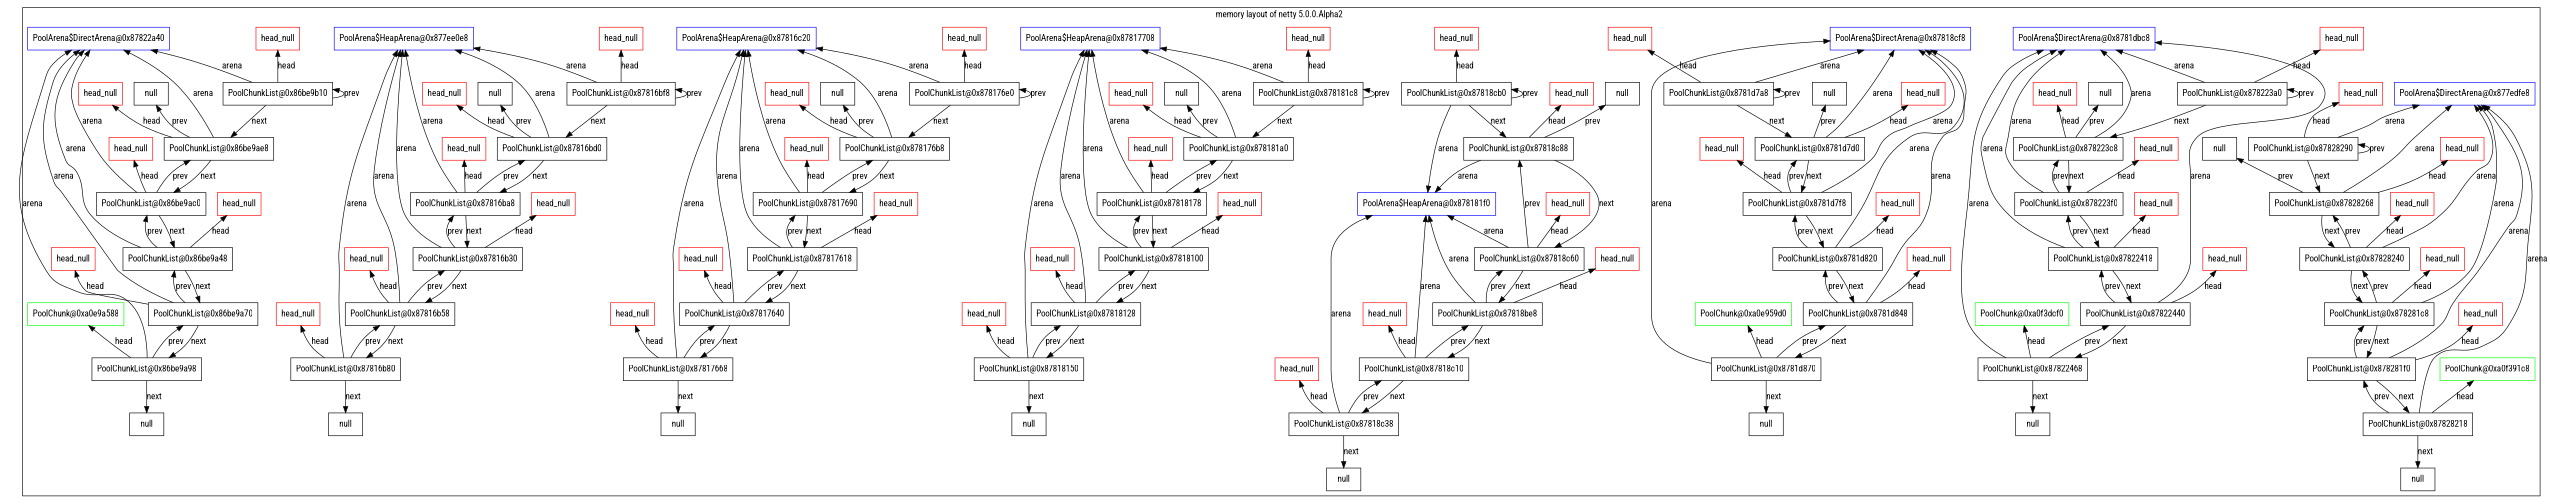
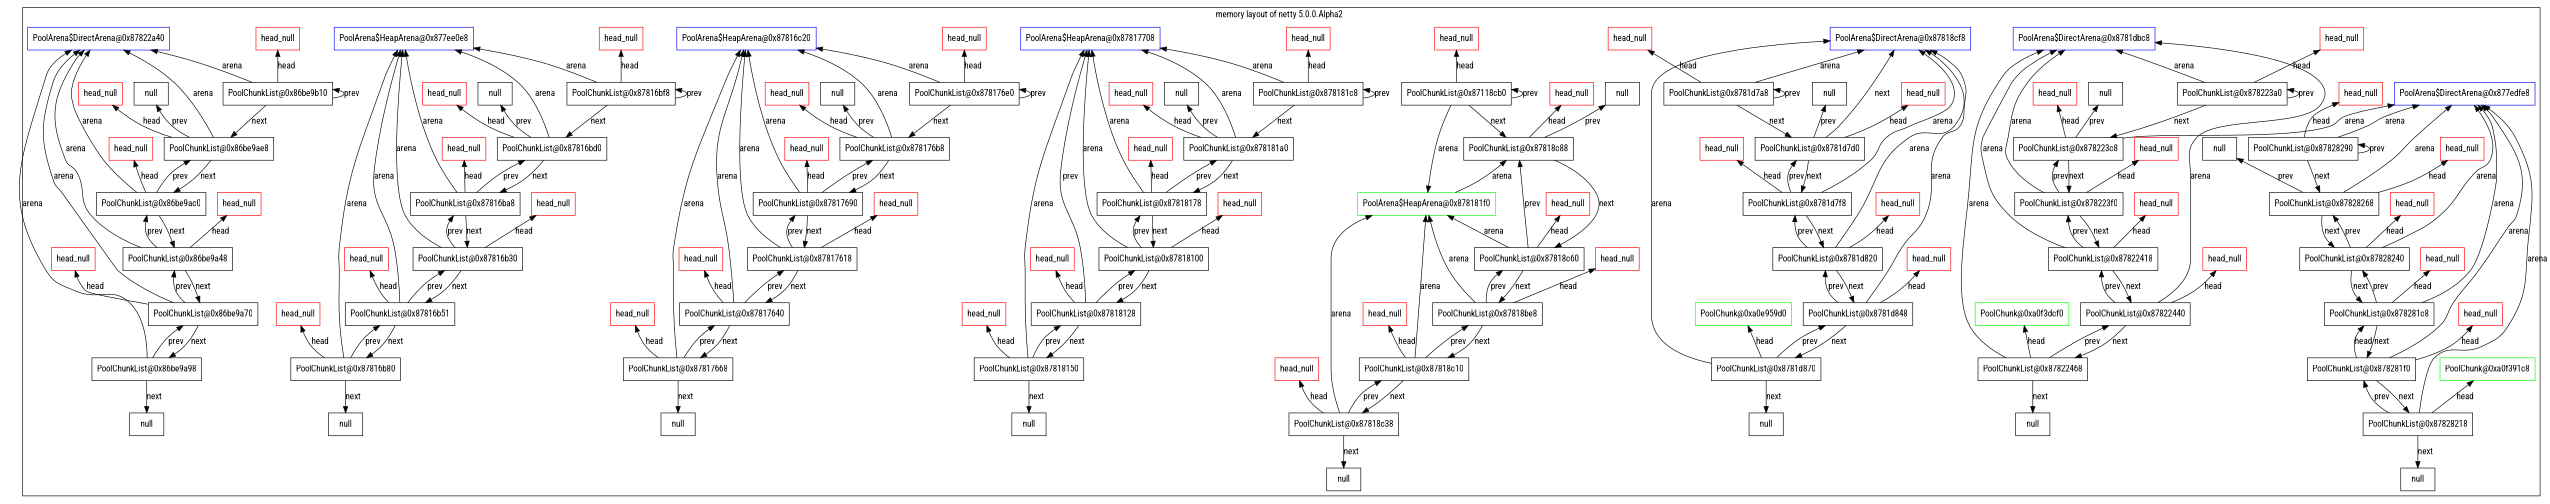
(1456, 94) -> (1456, 94)
(1883, 94) -> (1883, 94)
(2131, 99) -> (2258, 135)
(1458, 171) -> (1479, 180)
(1071, 176) -> (1071, 176)
(1427, 204) -> (1427, 204)
(76, 314) -> none
(400, 314) -> (400, 314)
(2364, 342) -> (2364, 342)
